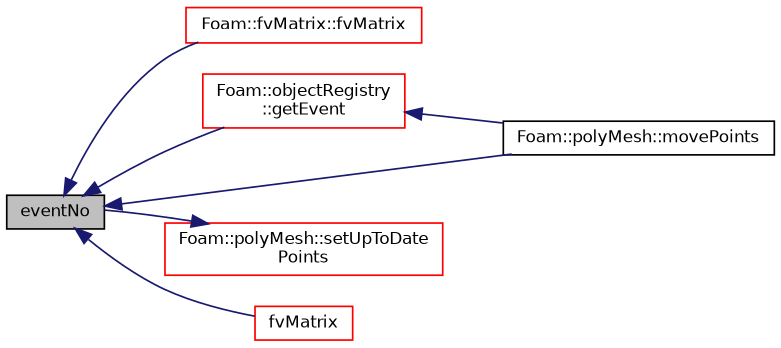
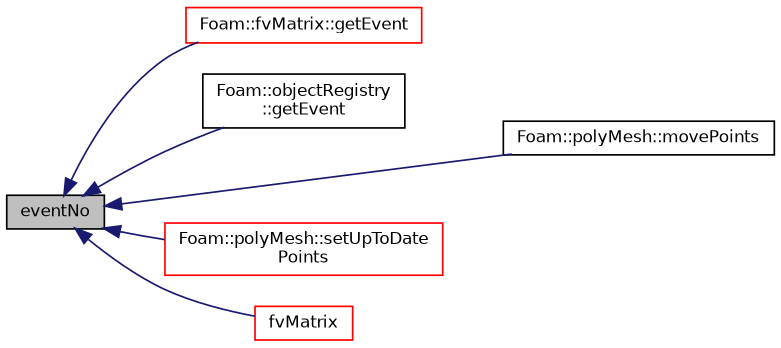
(304, 25) -> (304, 25)
(304, 101) -> (304, 101)
(462, 119) -> none
(148, 215) -> (142, 236)
